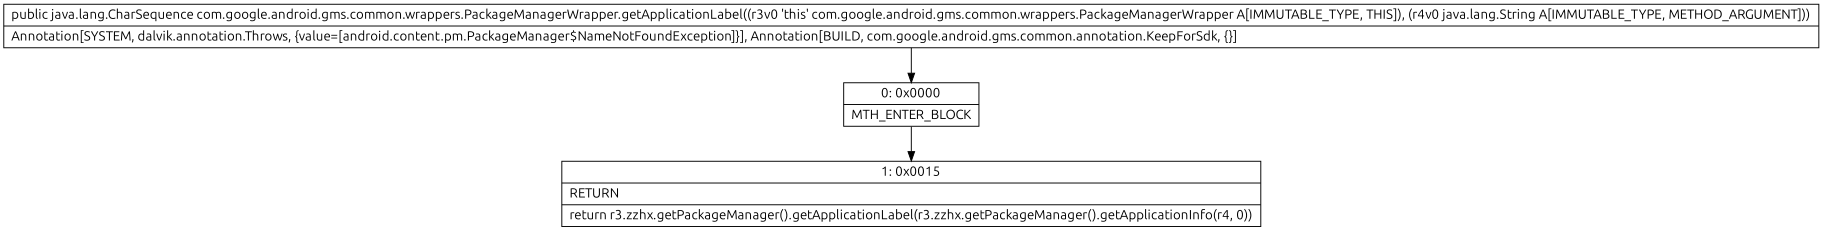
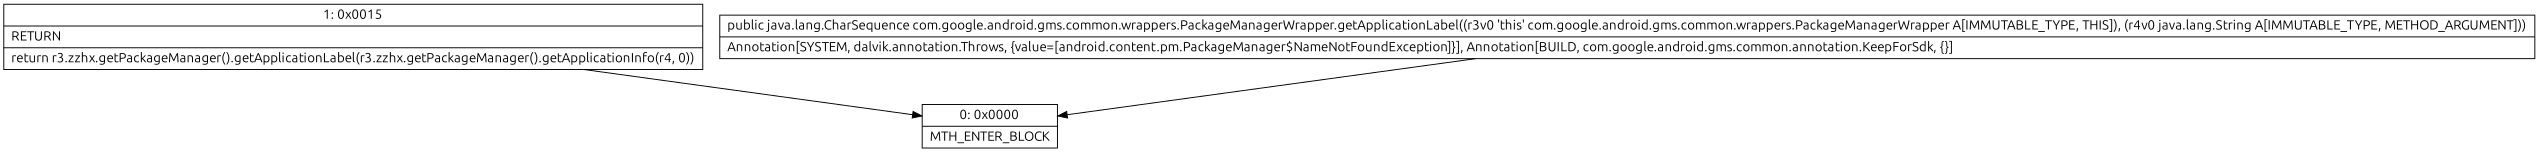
(911, 139) -> (748, 92)
